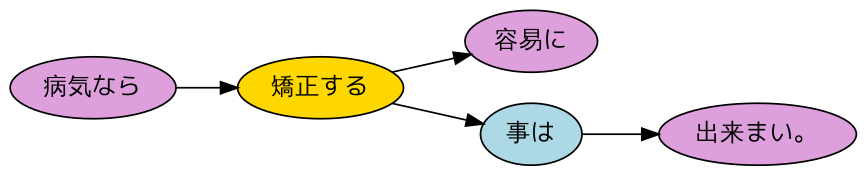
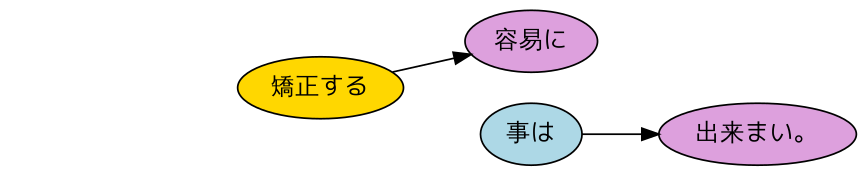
(93, 88) -> none
(429, 112) -> none
